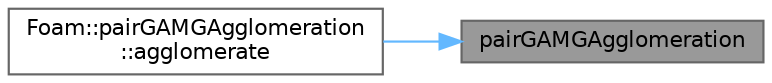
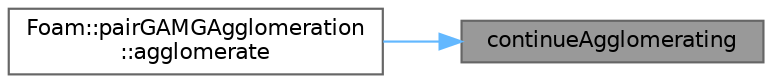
(612, 42) -> (612, 42)
